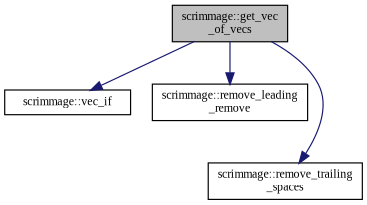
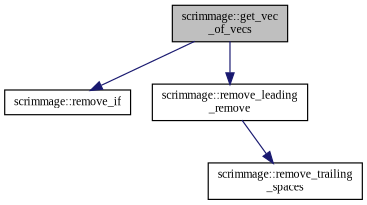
(320, 88) -> (254, 137)
(68, 102) -> (68, 102)
